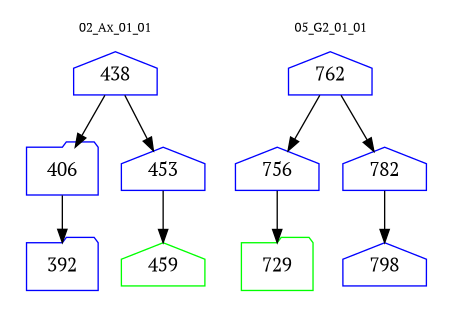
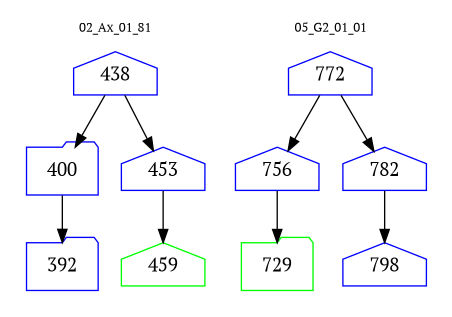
(115, 29) -> (115, 29)
(330, 76) -> (330, 76)
(62, 171) -> (62, 171)
